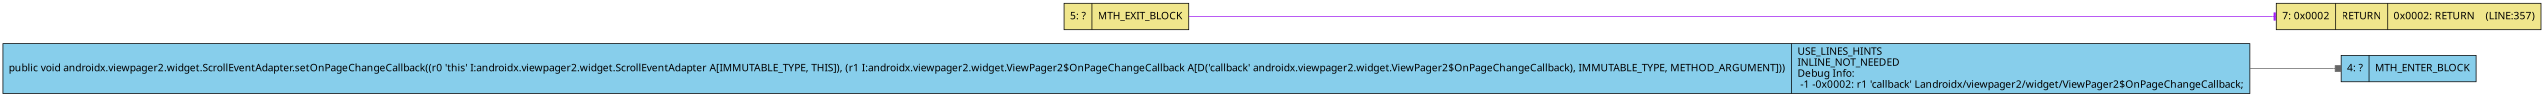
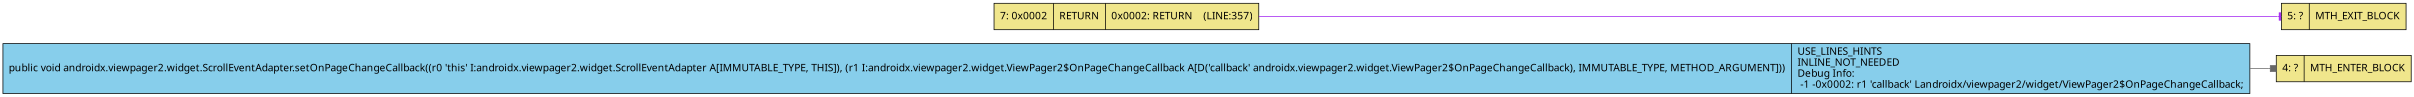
(1731, 16) -> (1768, 16)
(2409, 69) -> (2344, 69)
